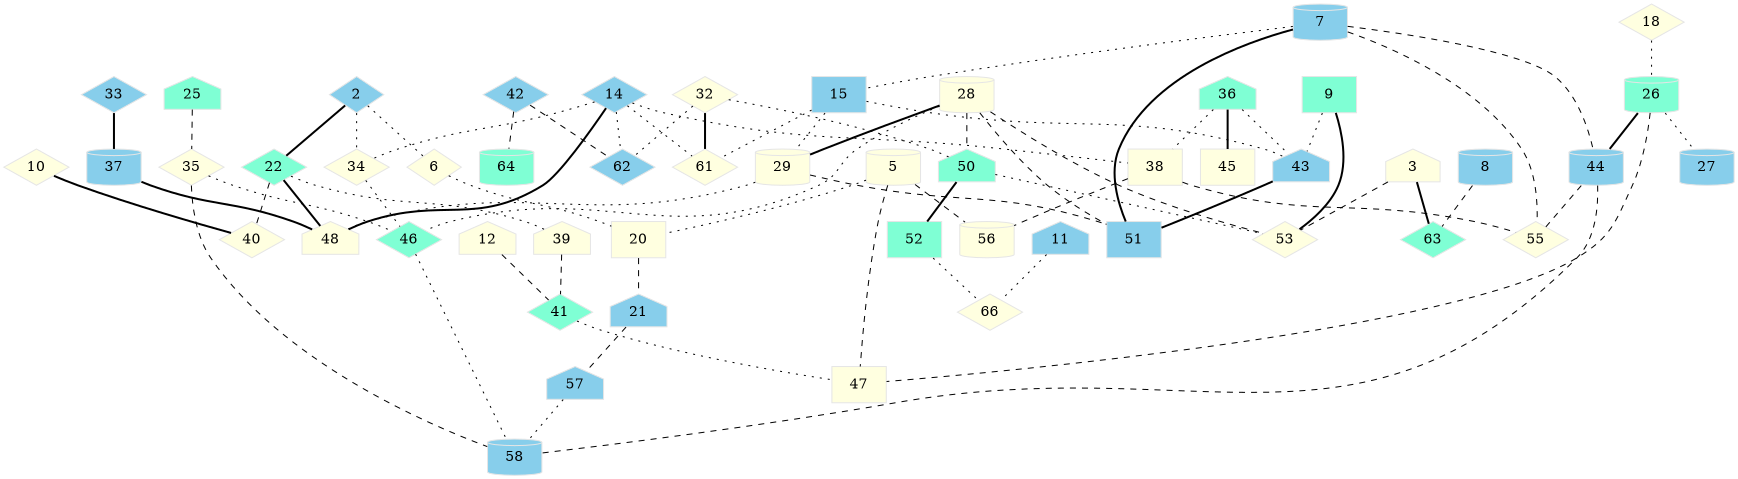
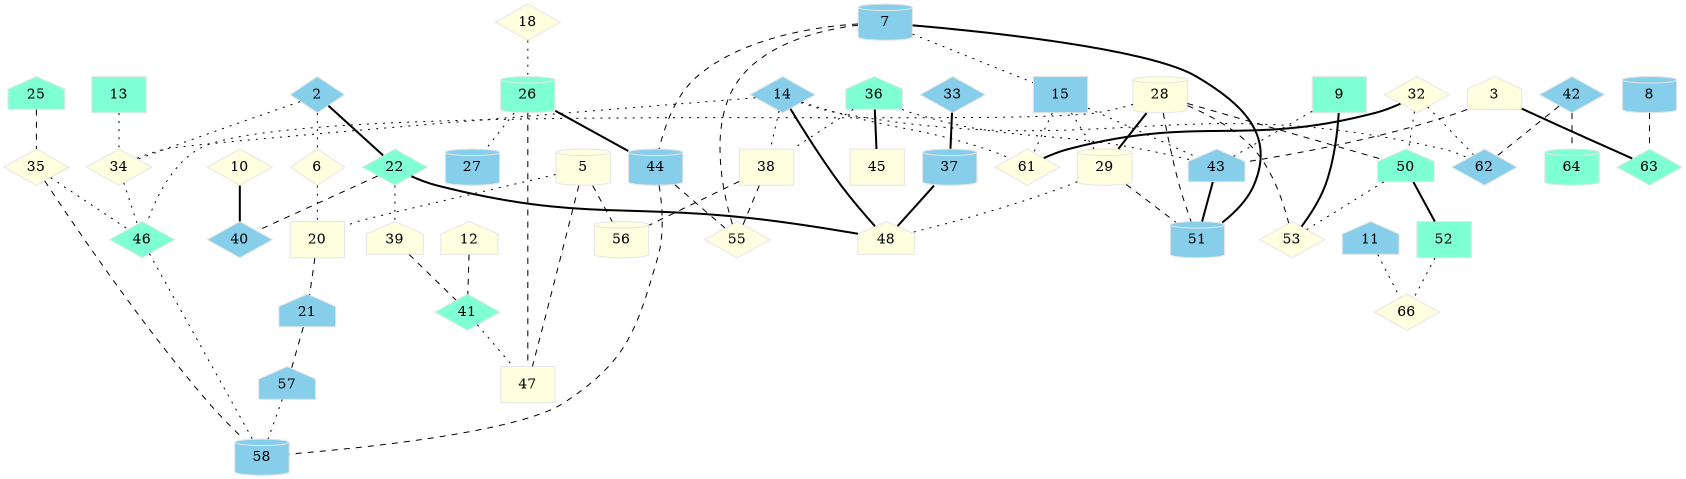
none -> (119, 95)
(1353, 201) -> (1357, 141)
(252, 240) -> (240, 240)
(1134, 240) -> (1197, 240)
